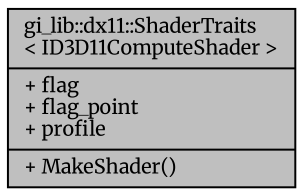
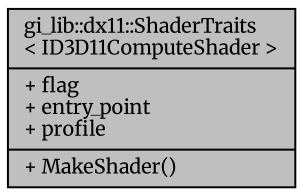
(81, 108) -> (87, 108)
